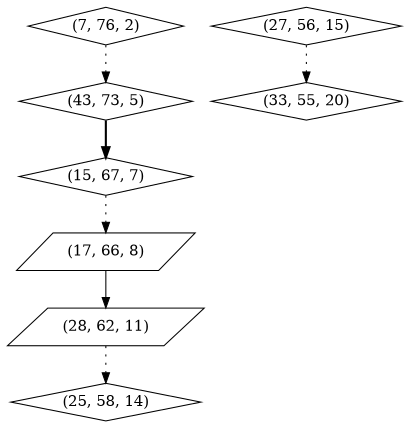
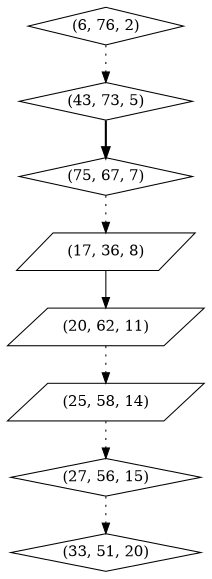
(106, 26) -> (106, 26)
(306, 101) -> (106, 553)
(106, 177) -> (106, 177)
(106, 252) -> (106, 252)
(106, 327) -> (106, 327)
(106, 402) -> (106, 402)
none -> (106, 435)
